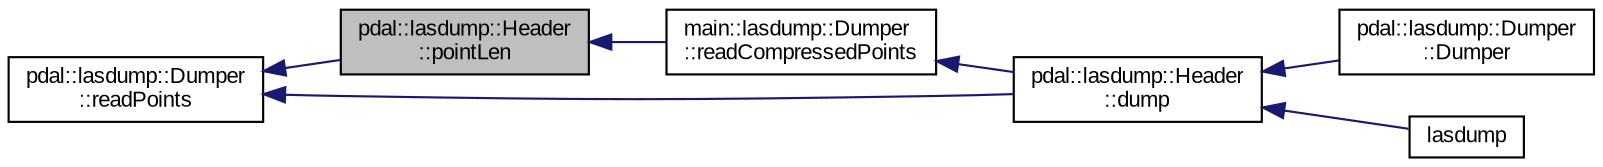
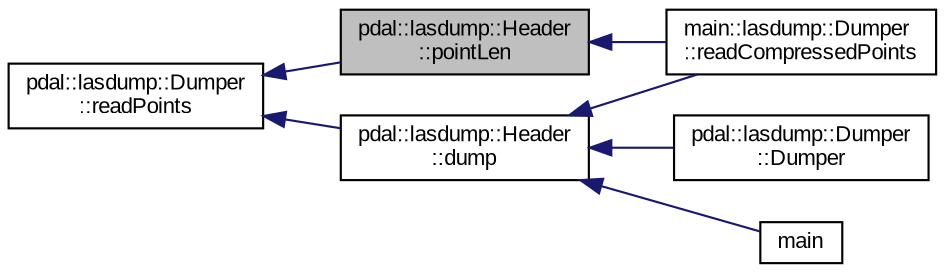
(986, 68) -> (644, 91)
(1467, 137) -> (801, 243)
